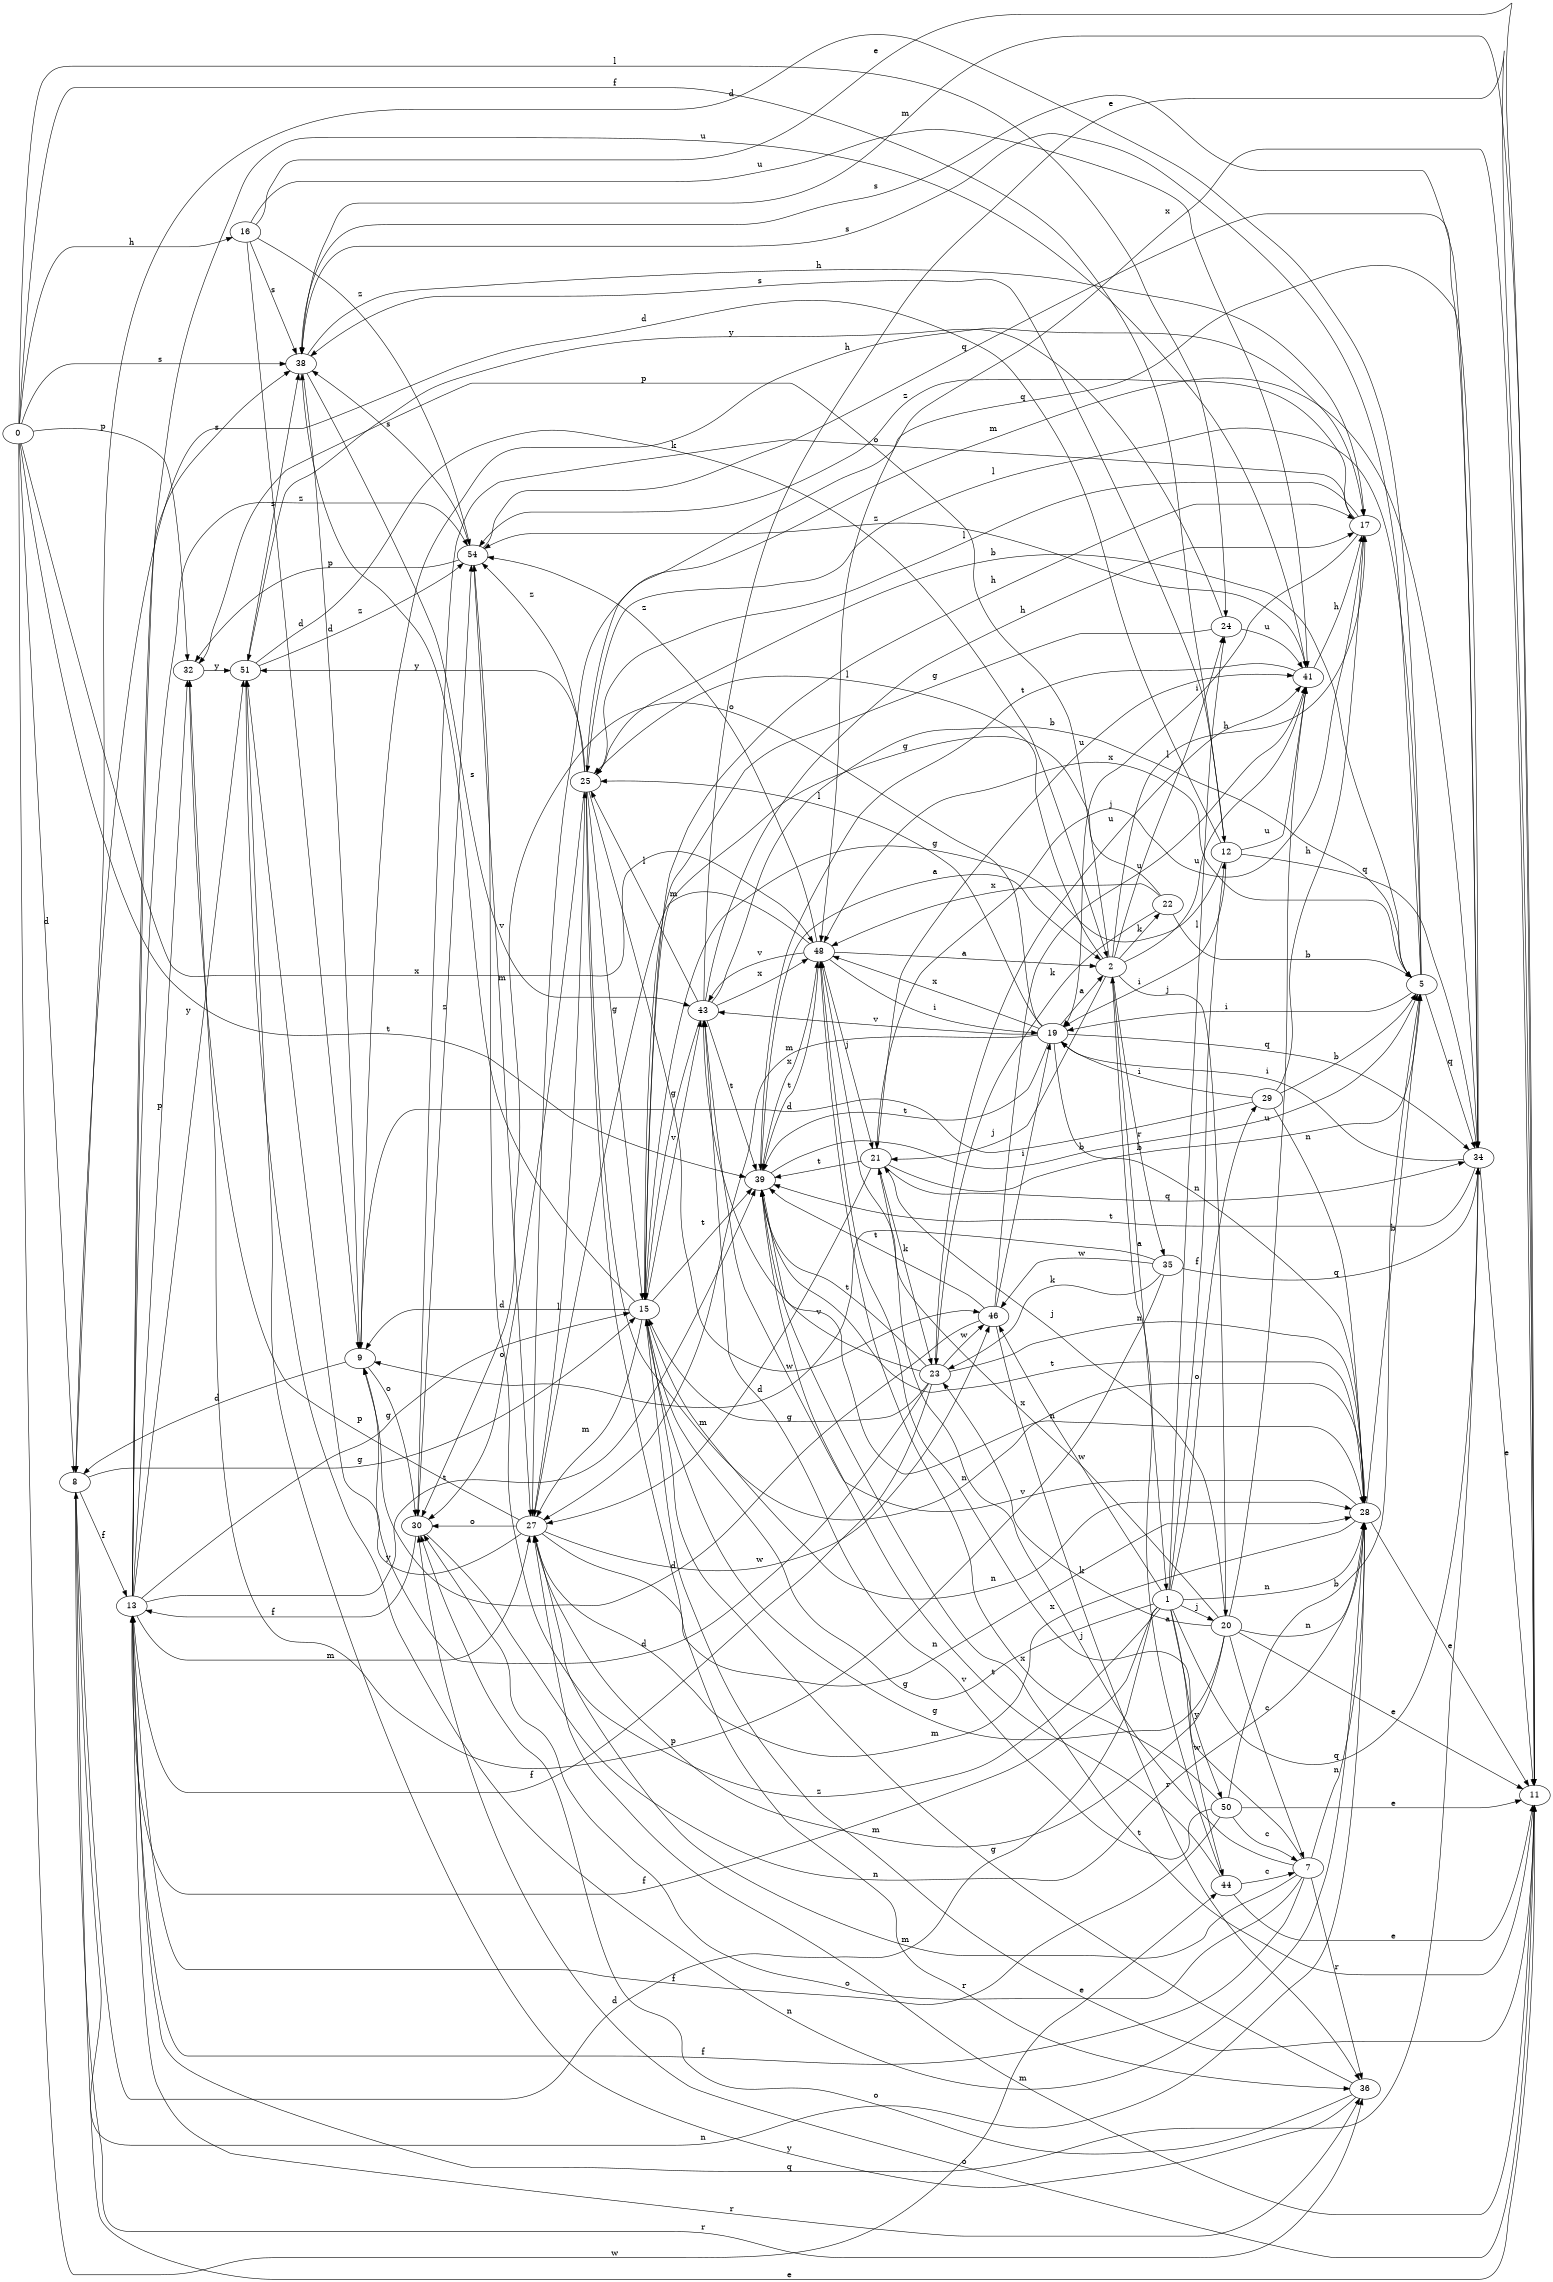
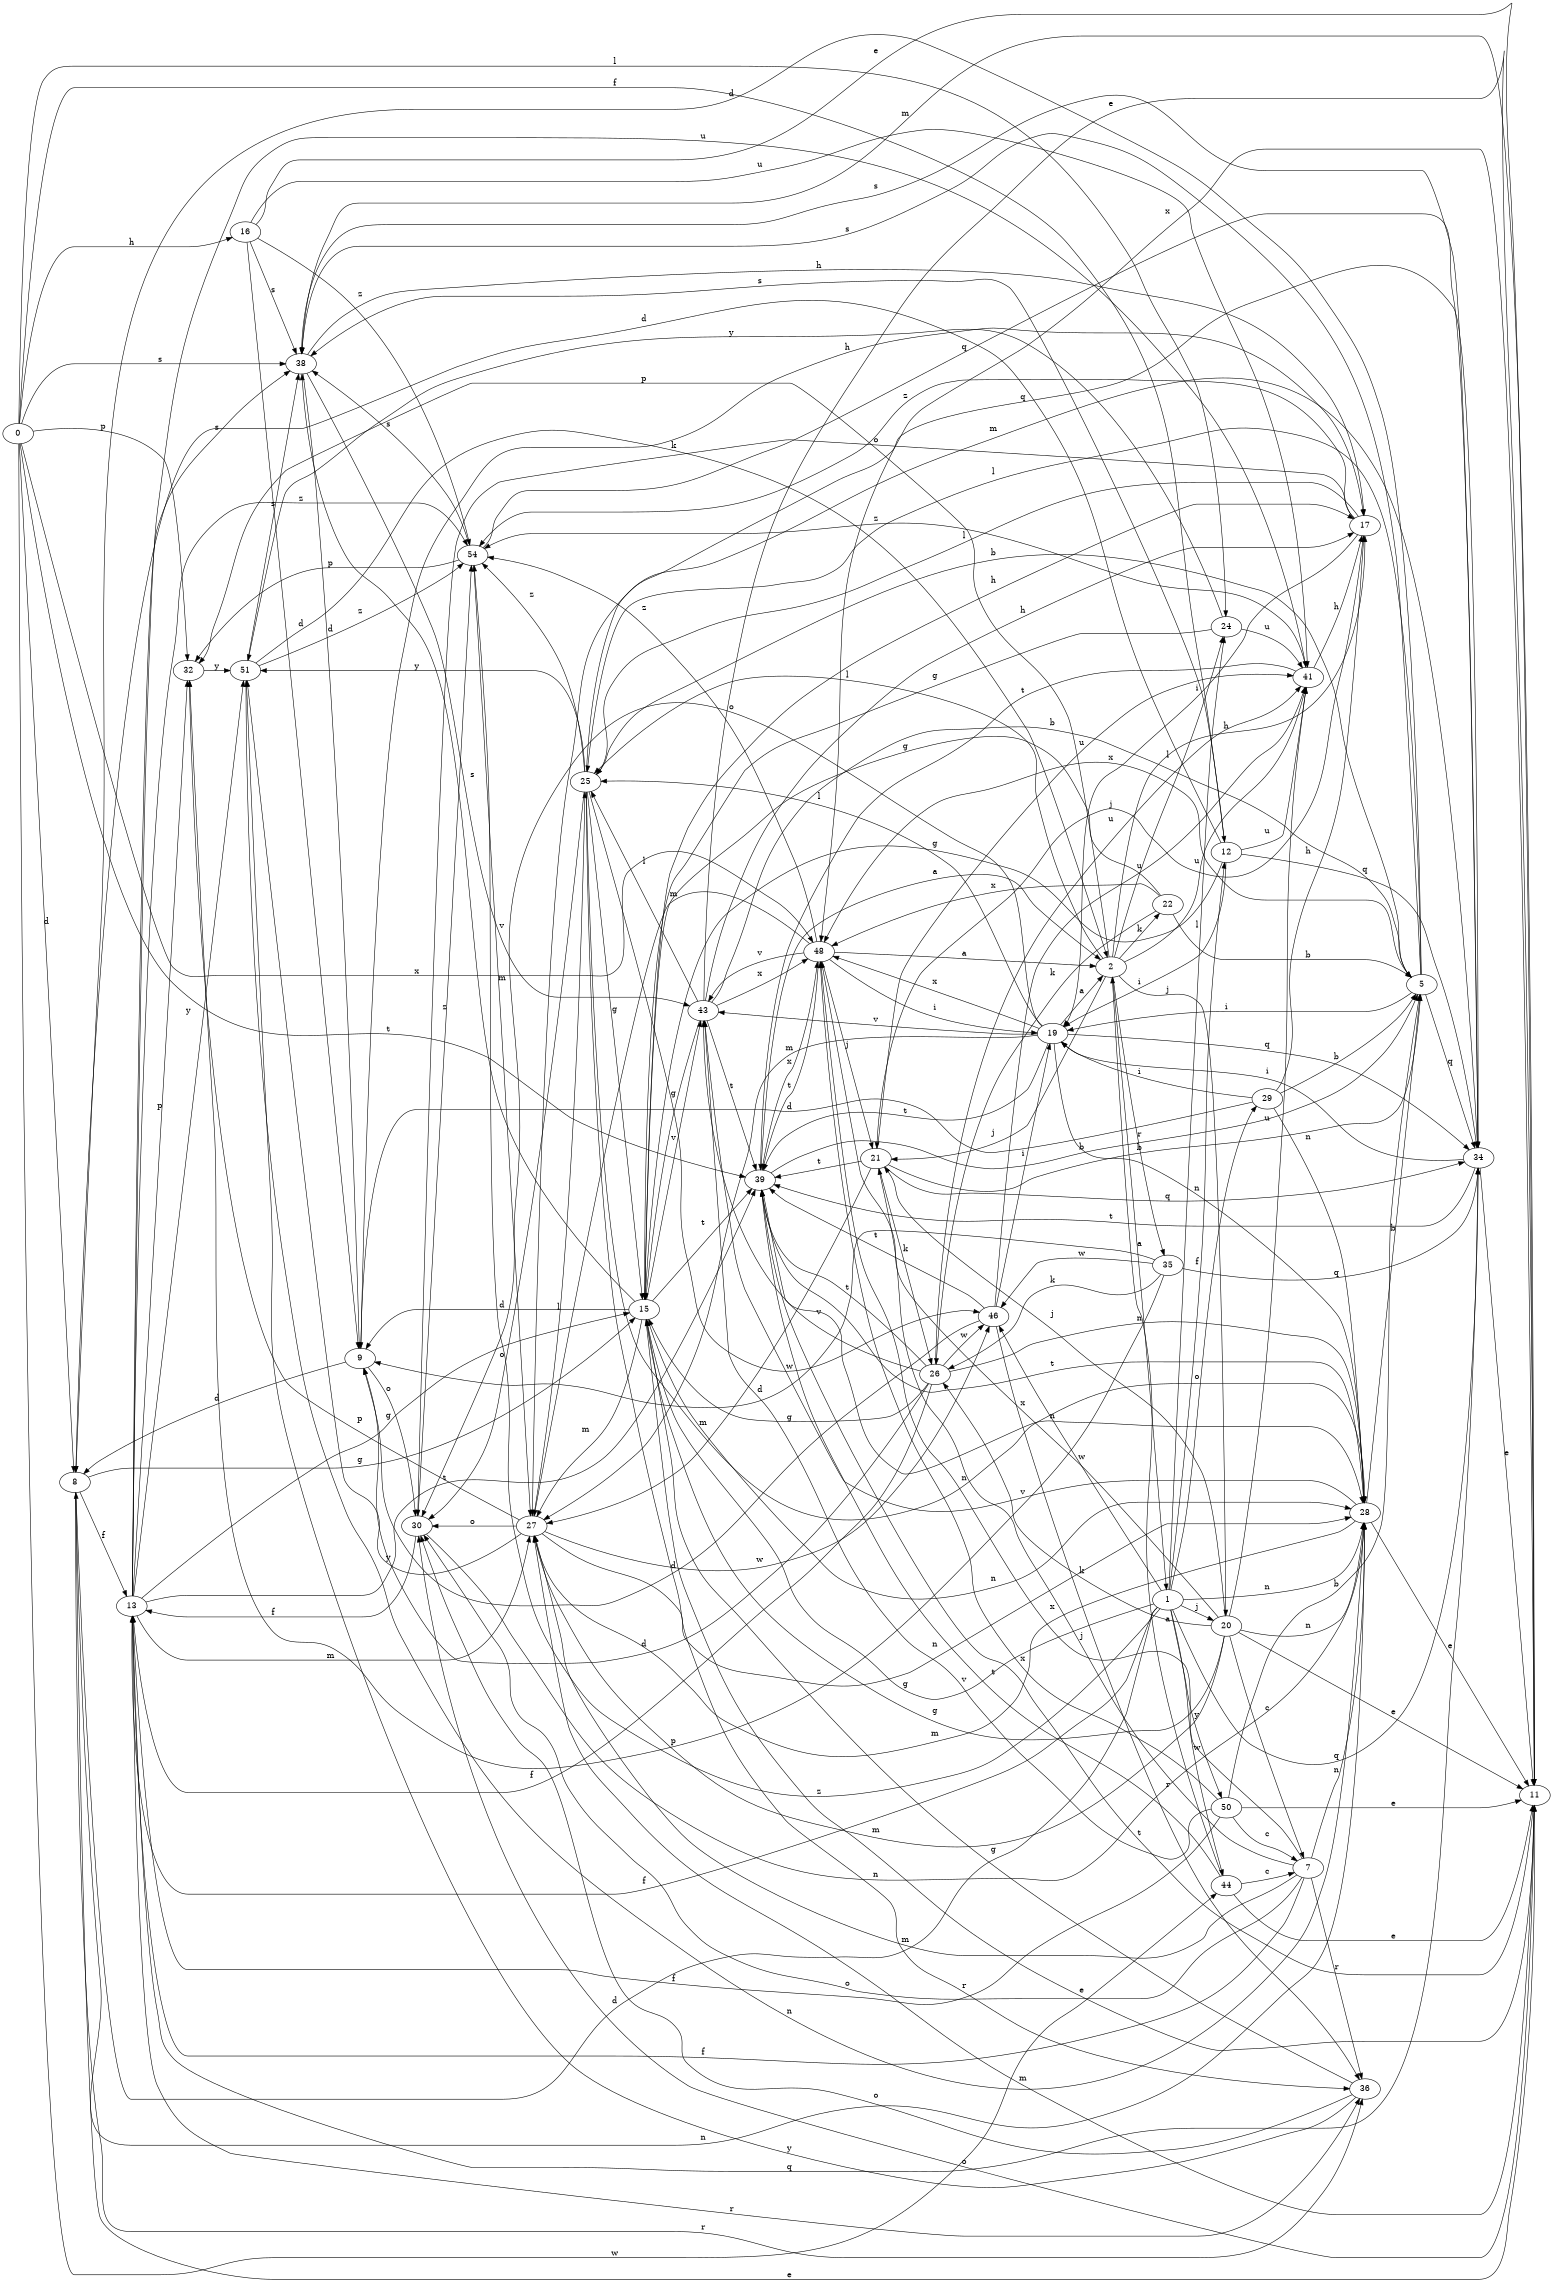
(935, 1374) -> (935, 1374)
